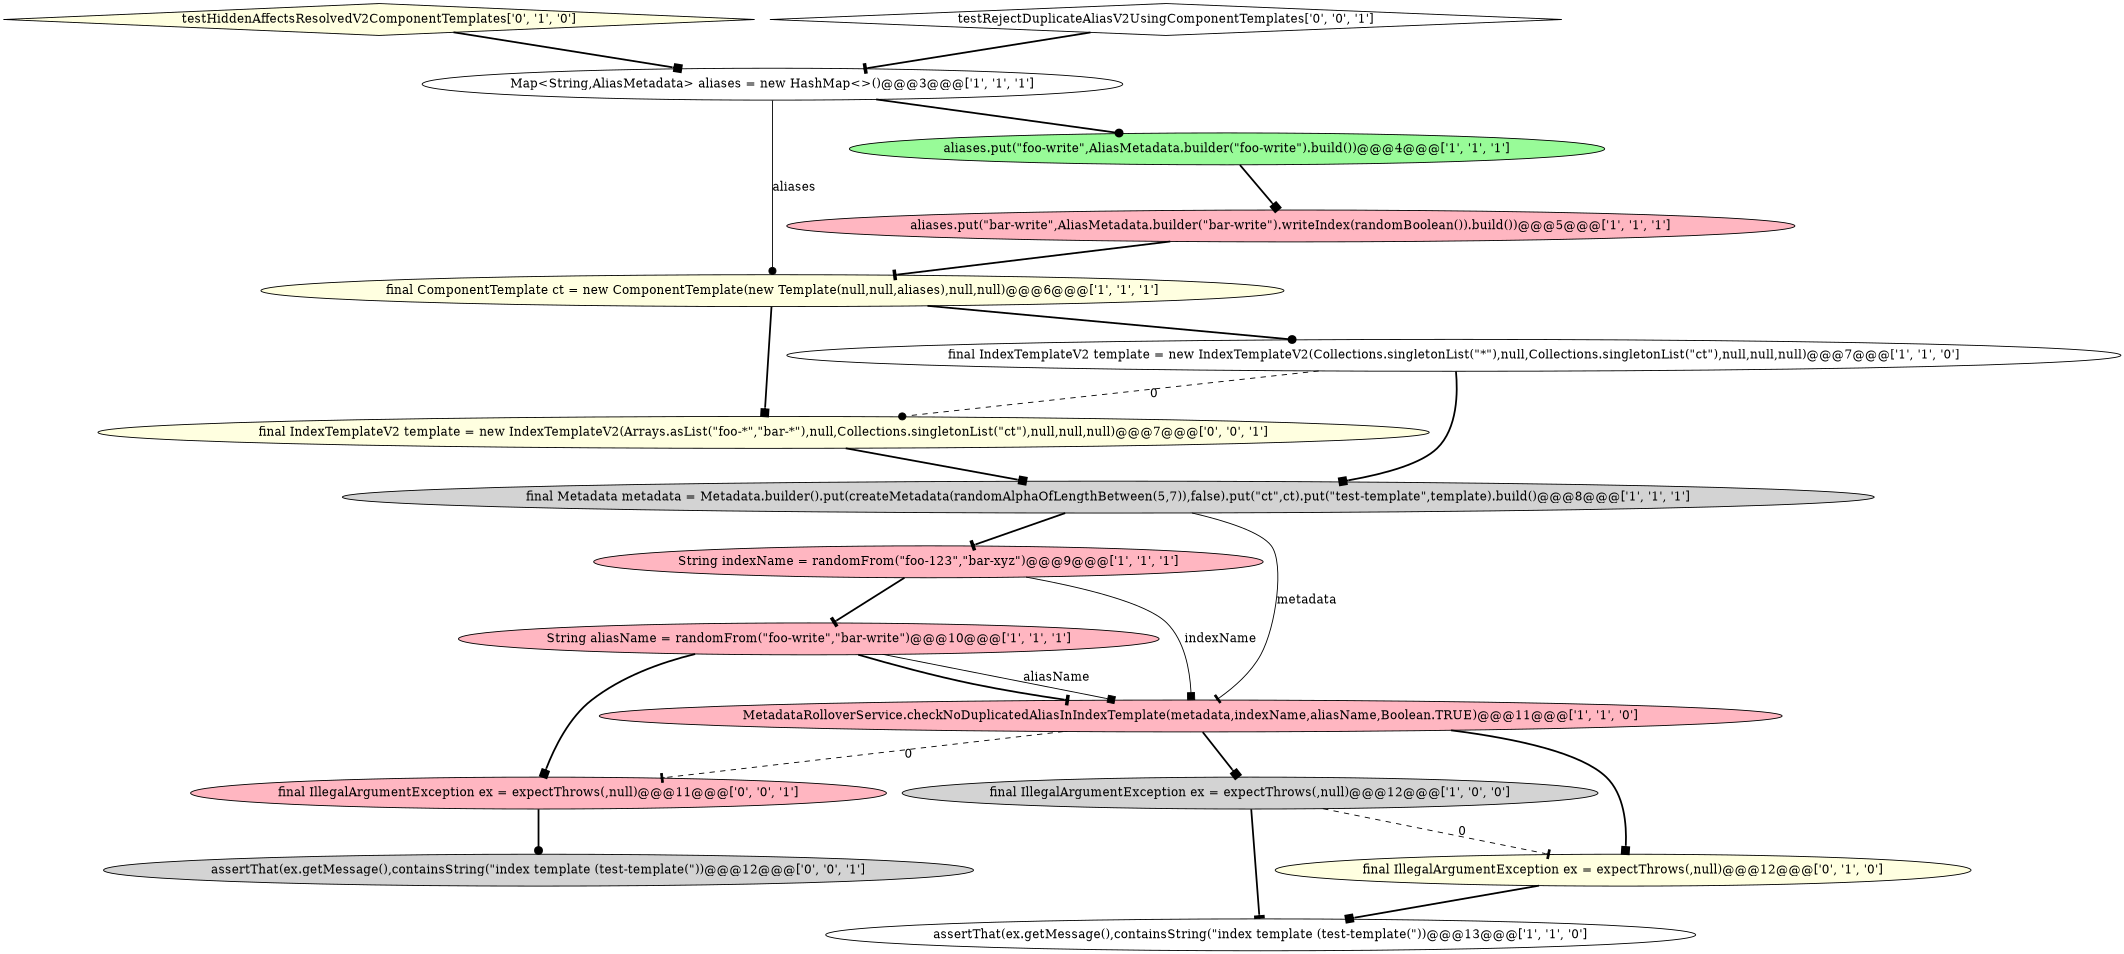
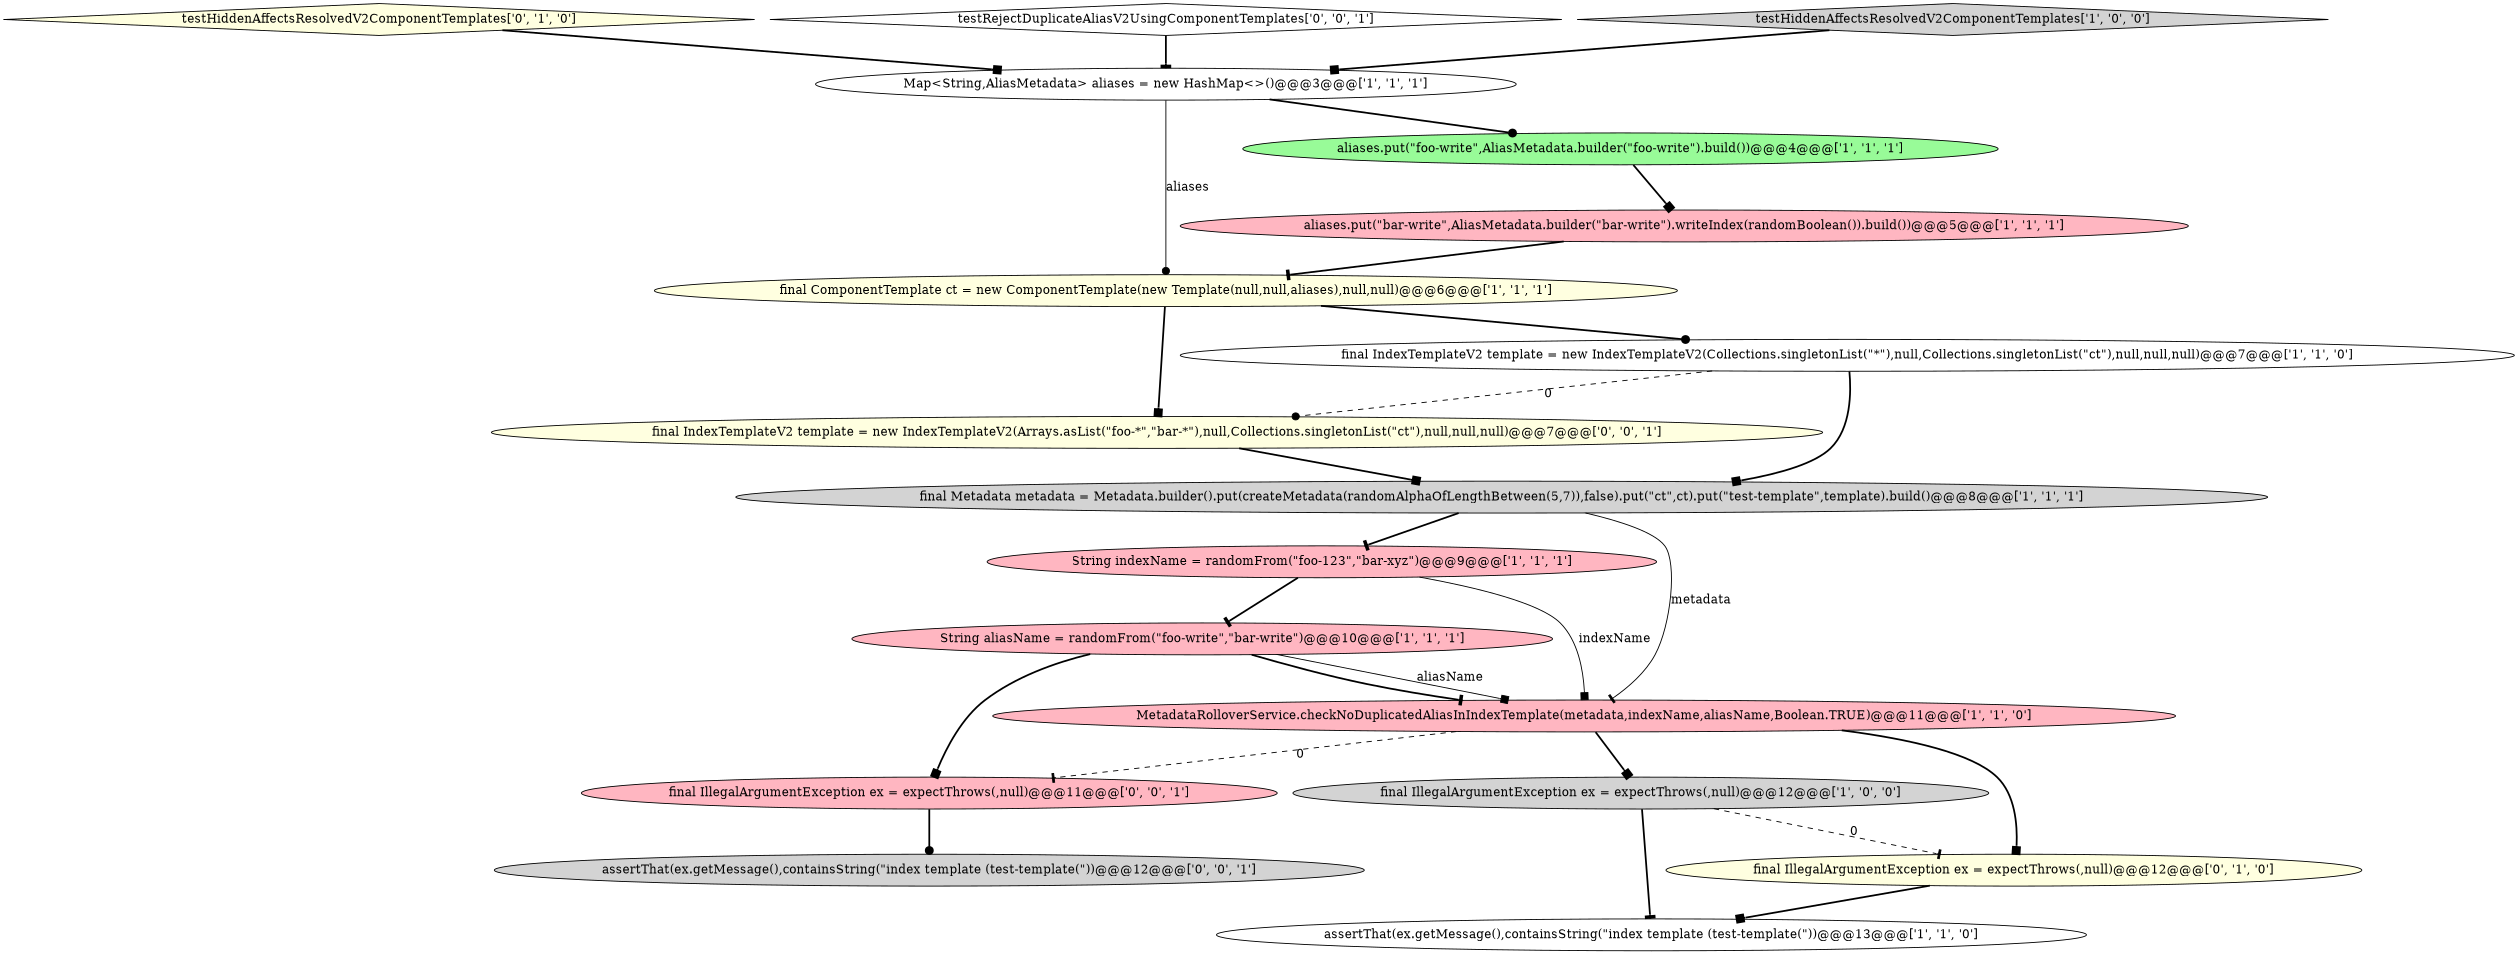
none -> (1953, 19)
